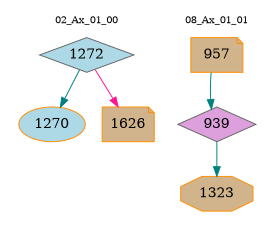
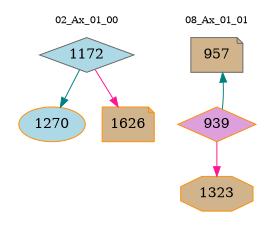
(87, 55) -> (87, 55)
(217, 55) -> (217, 55)
(210, 86) -> (223, 96)
(217, 124) -> (217, 124)
(217, 154) -> (217, 154)
